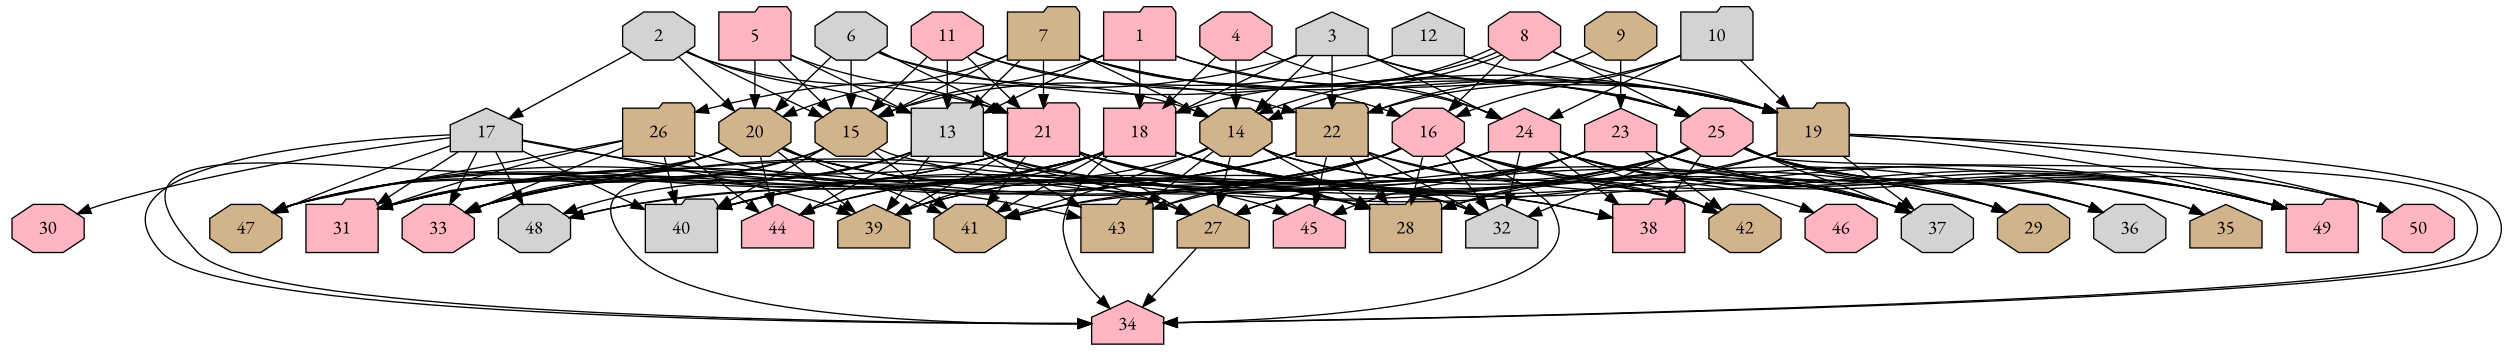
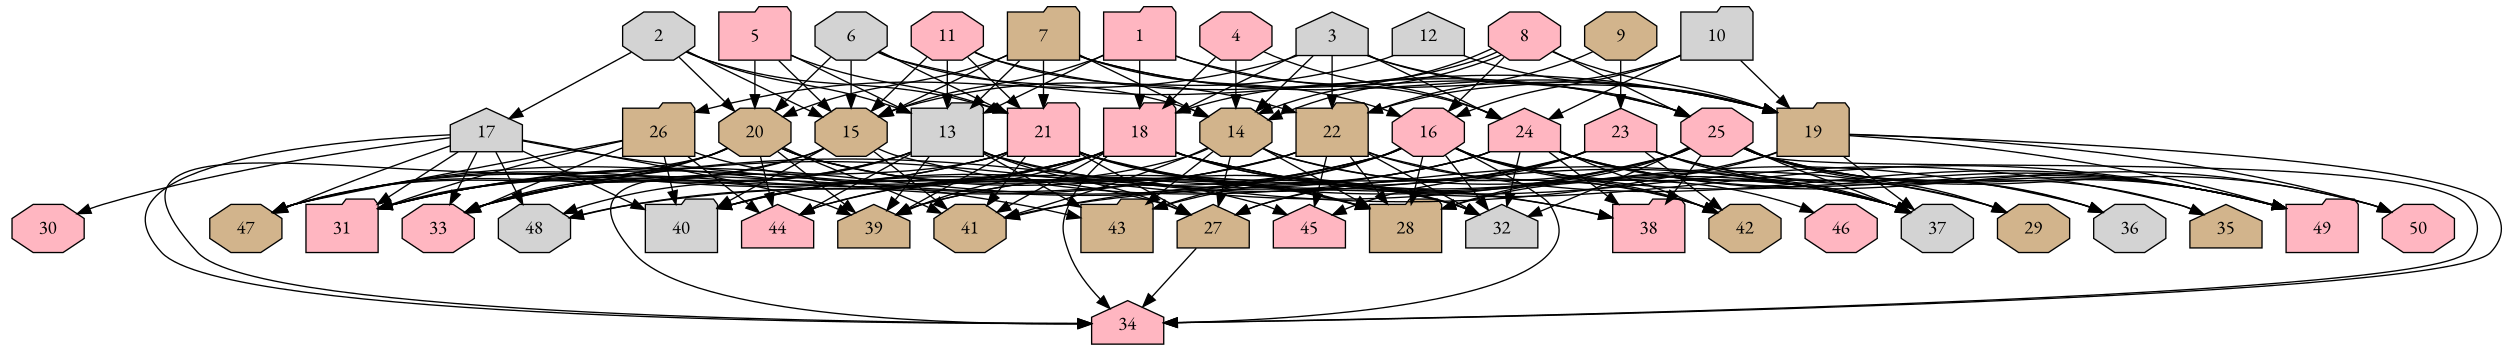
none -> (1676, 180)
